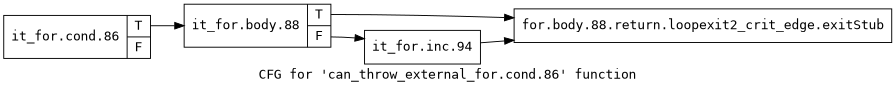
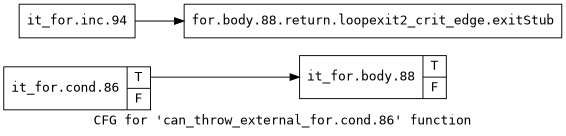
(418, 15) -> none
(343, 37) -> none
